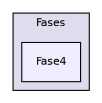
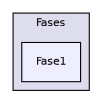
(51, 62) -> (51, 62)
